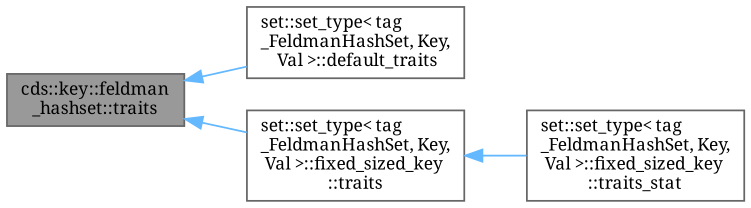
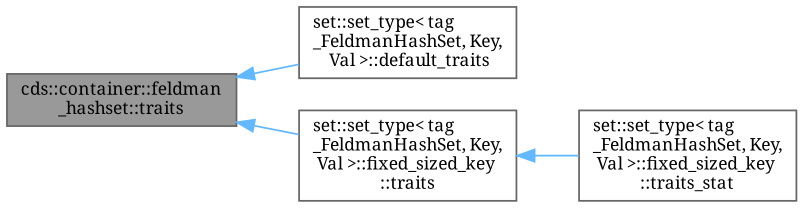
(96, 100) -> (122, 100)
